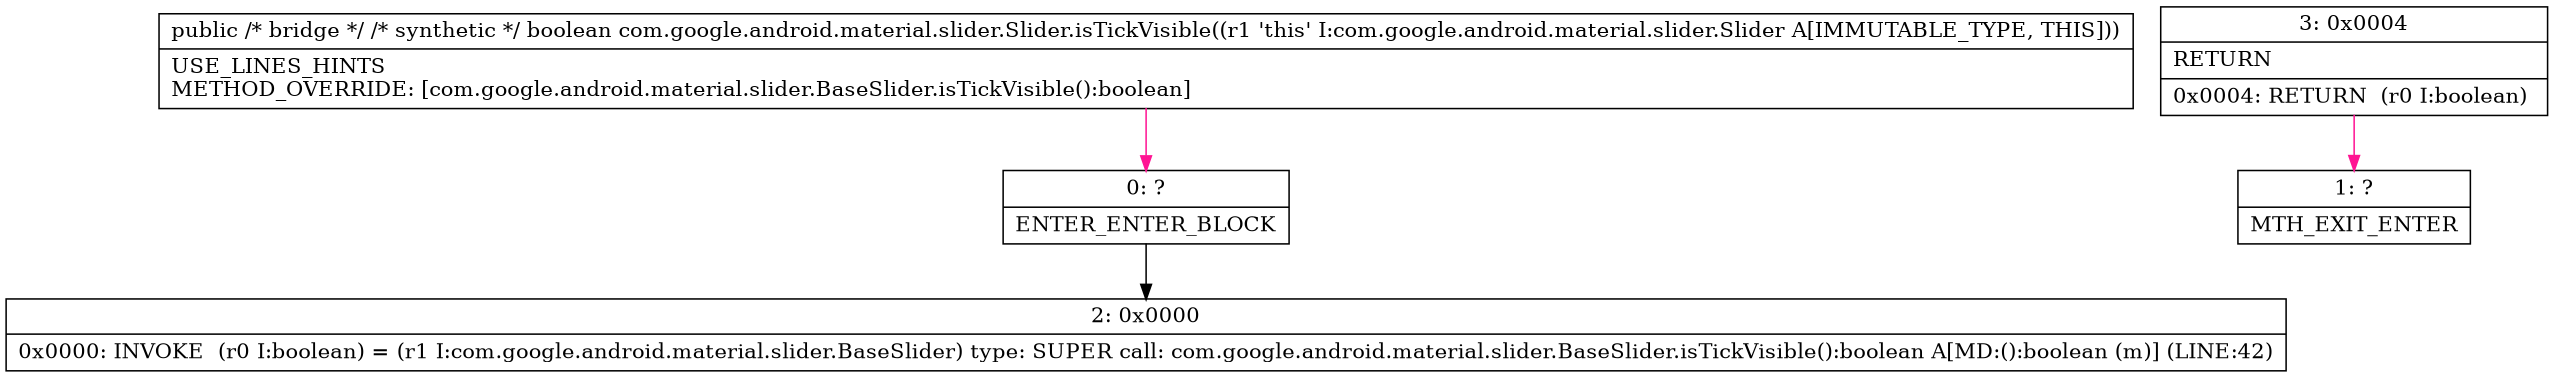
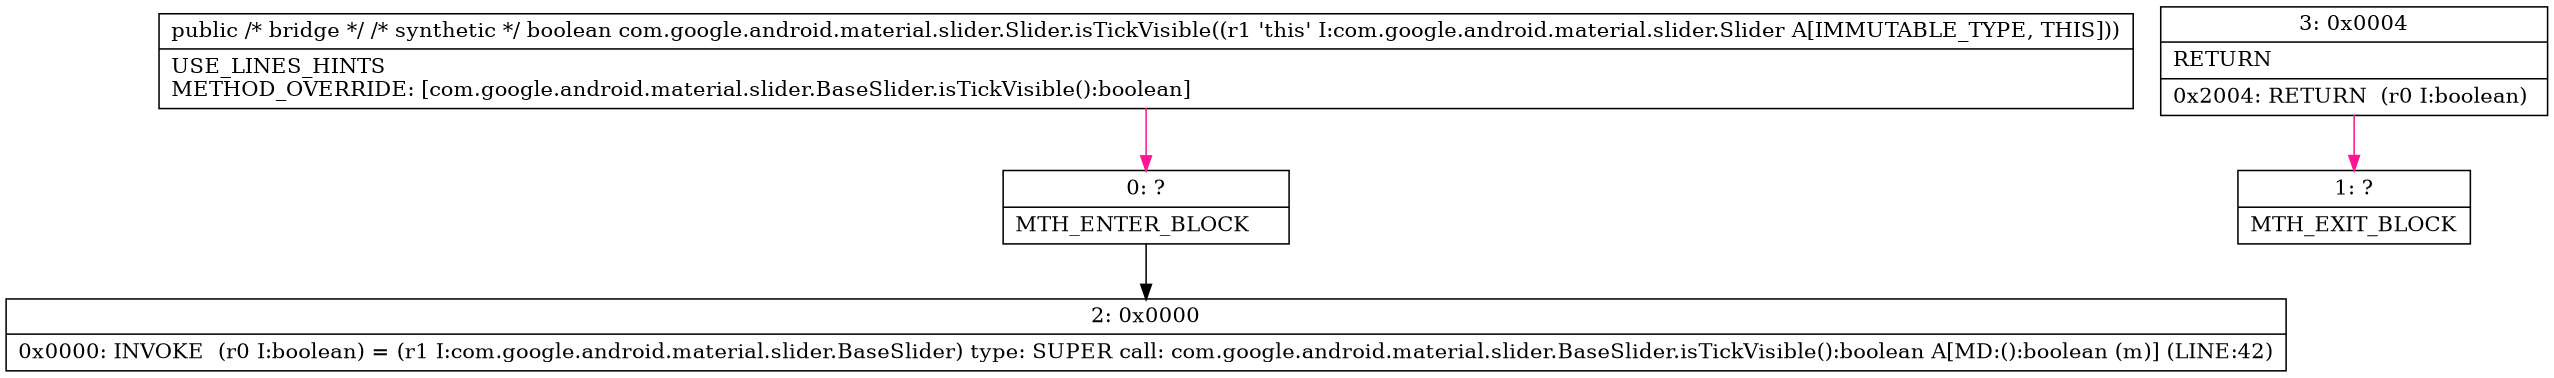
(2354, 96) -> (2354, 96)
(1146, 225) -> (1133, 225)
(2354, 225) -> (2354, 225)
